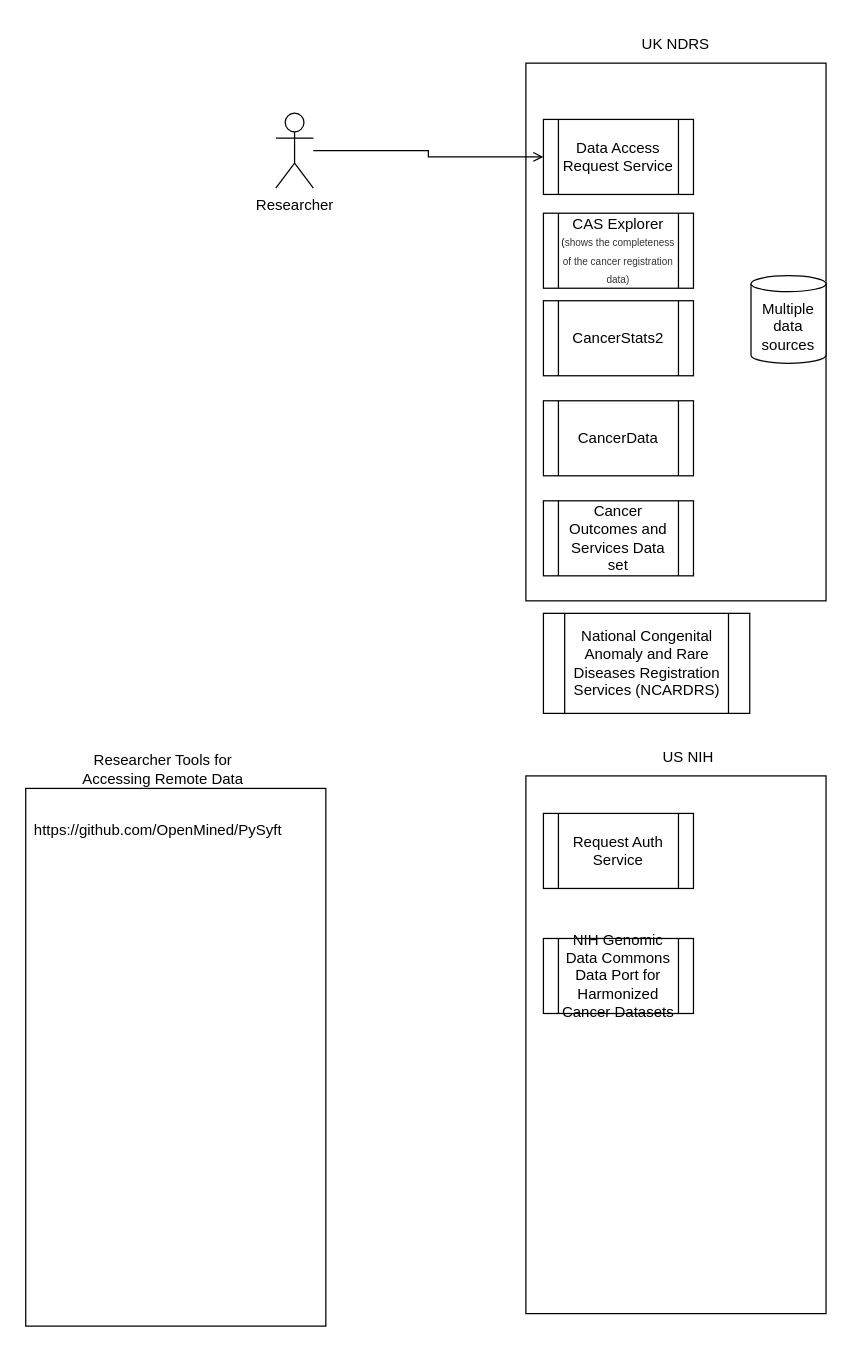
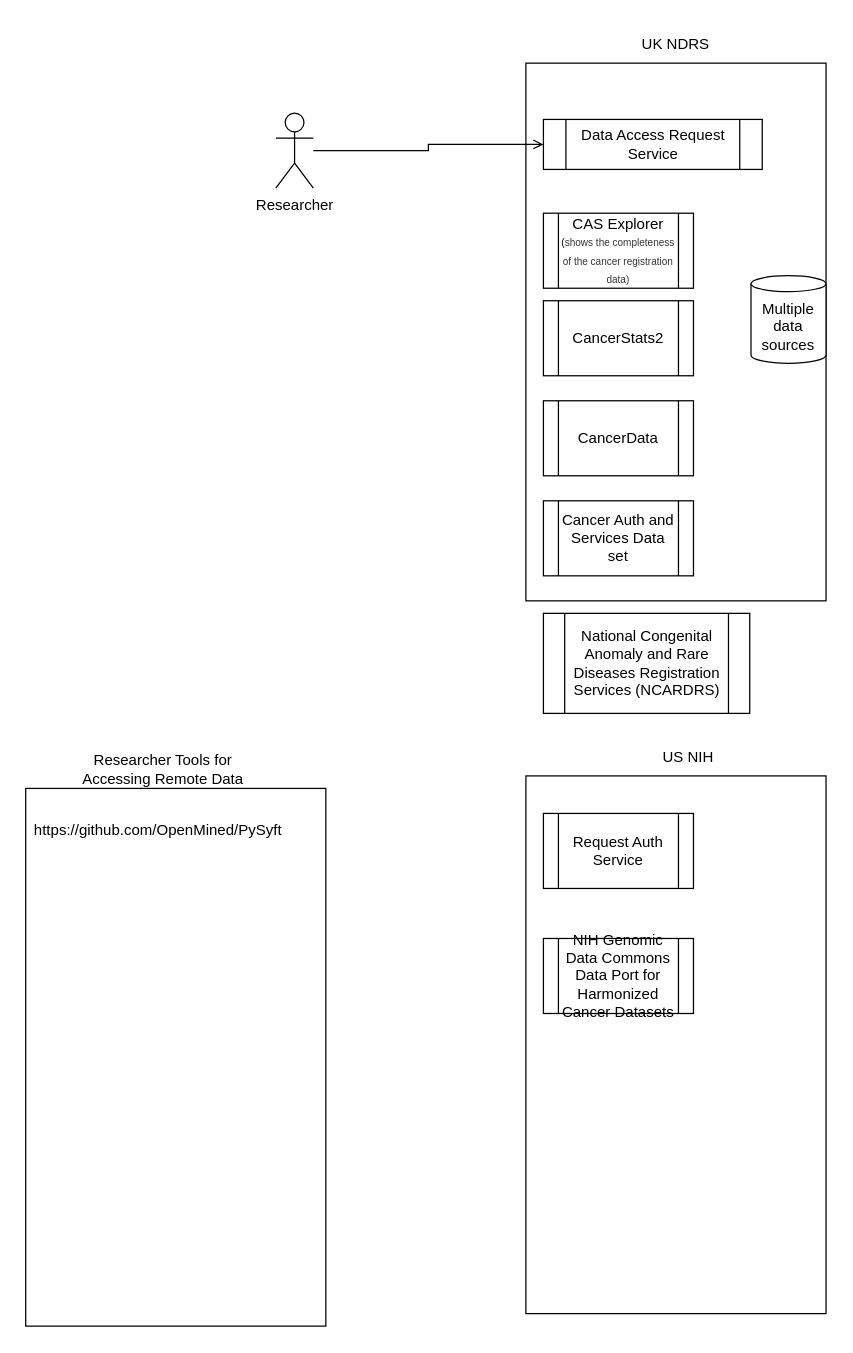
(618, 157) -> (653, 144)
(618, 538) -> (618, 538)
